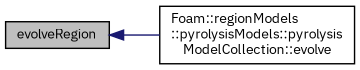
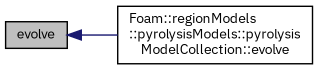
(57, 35) -> (36, 35)
